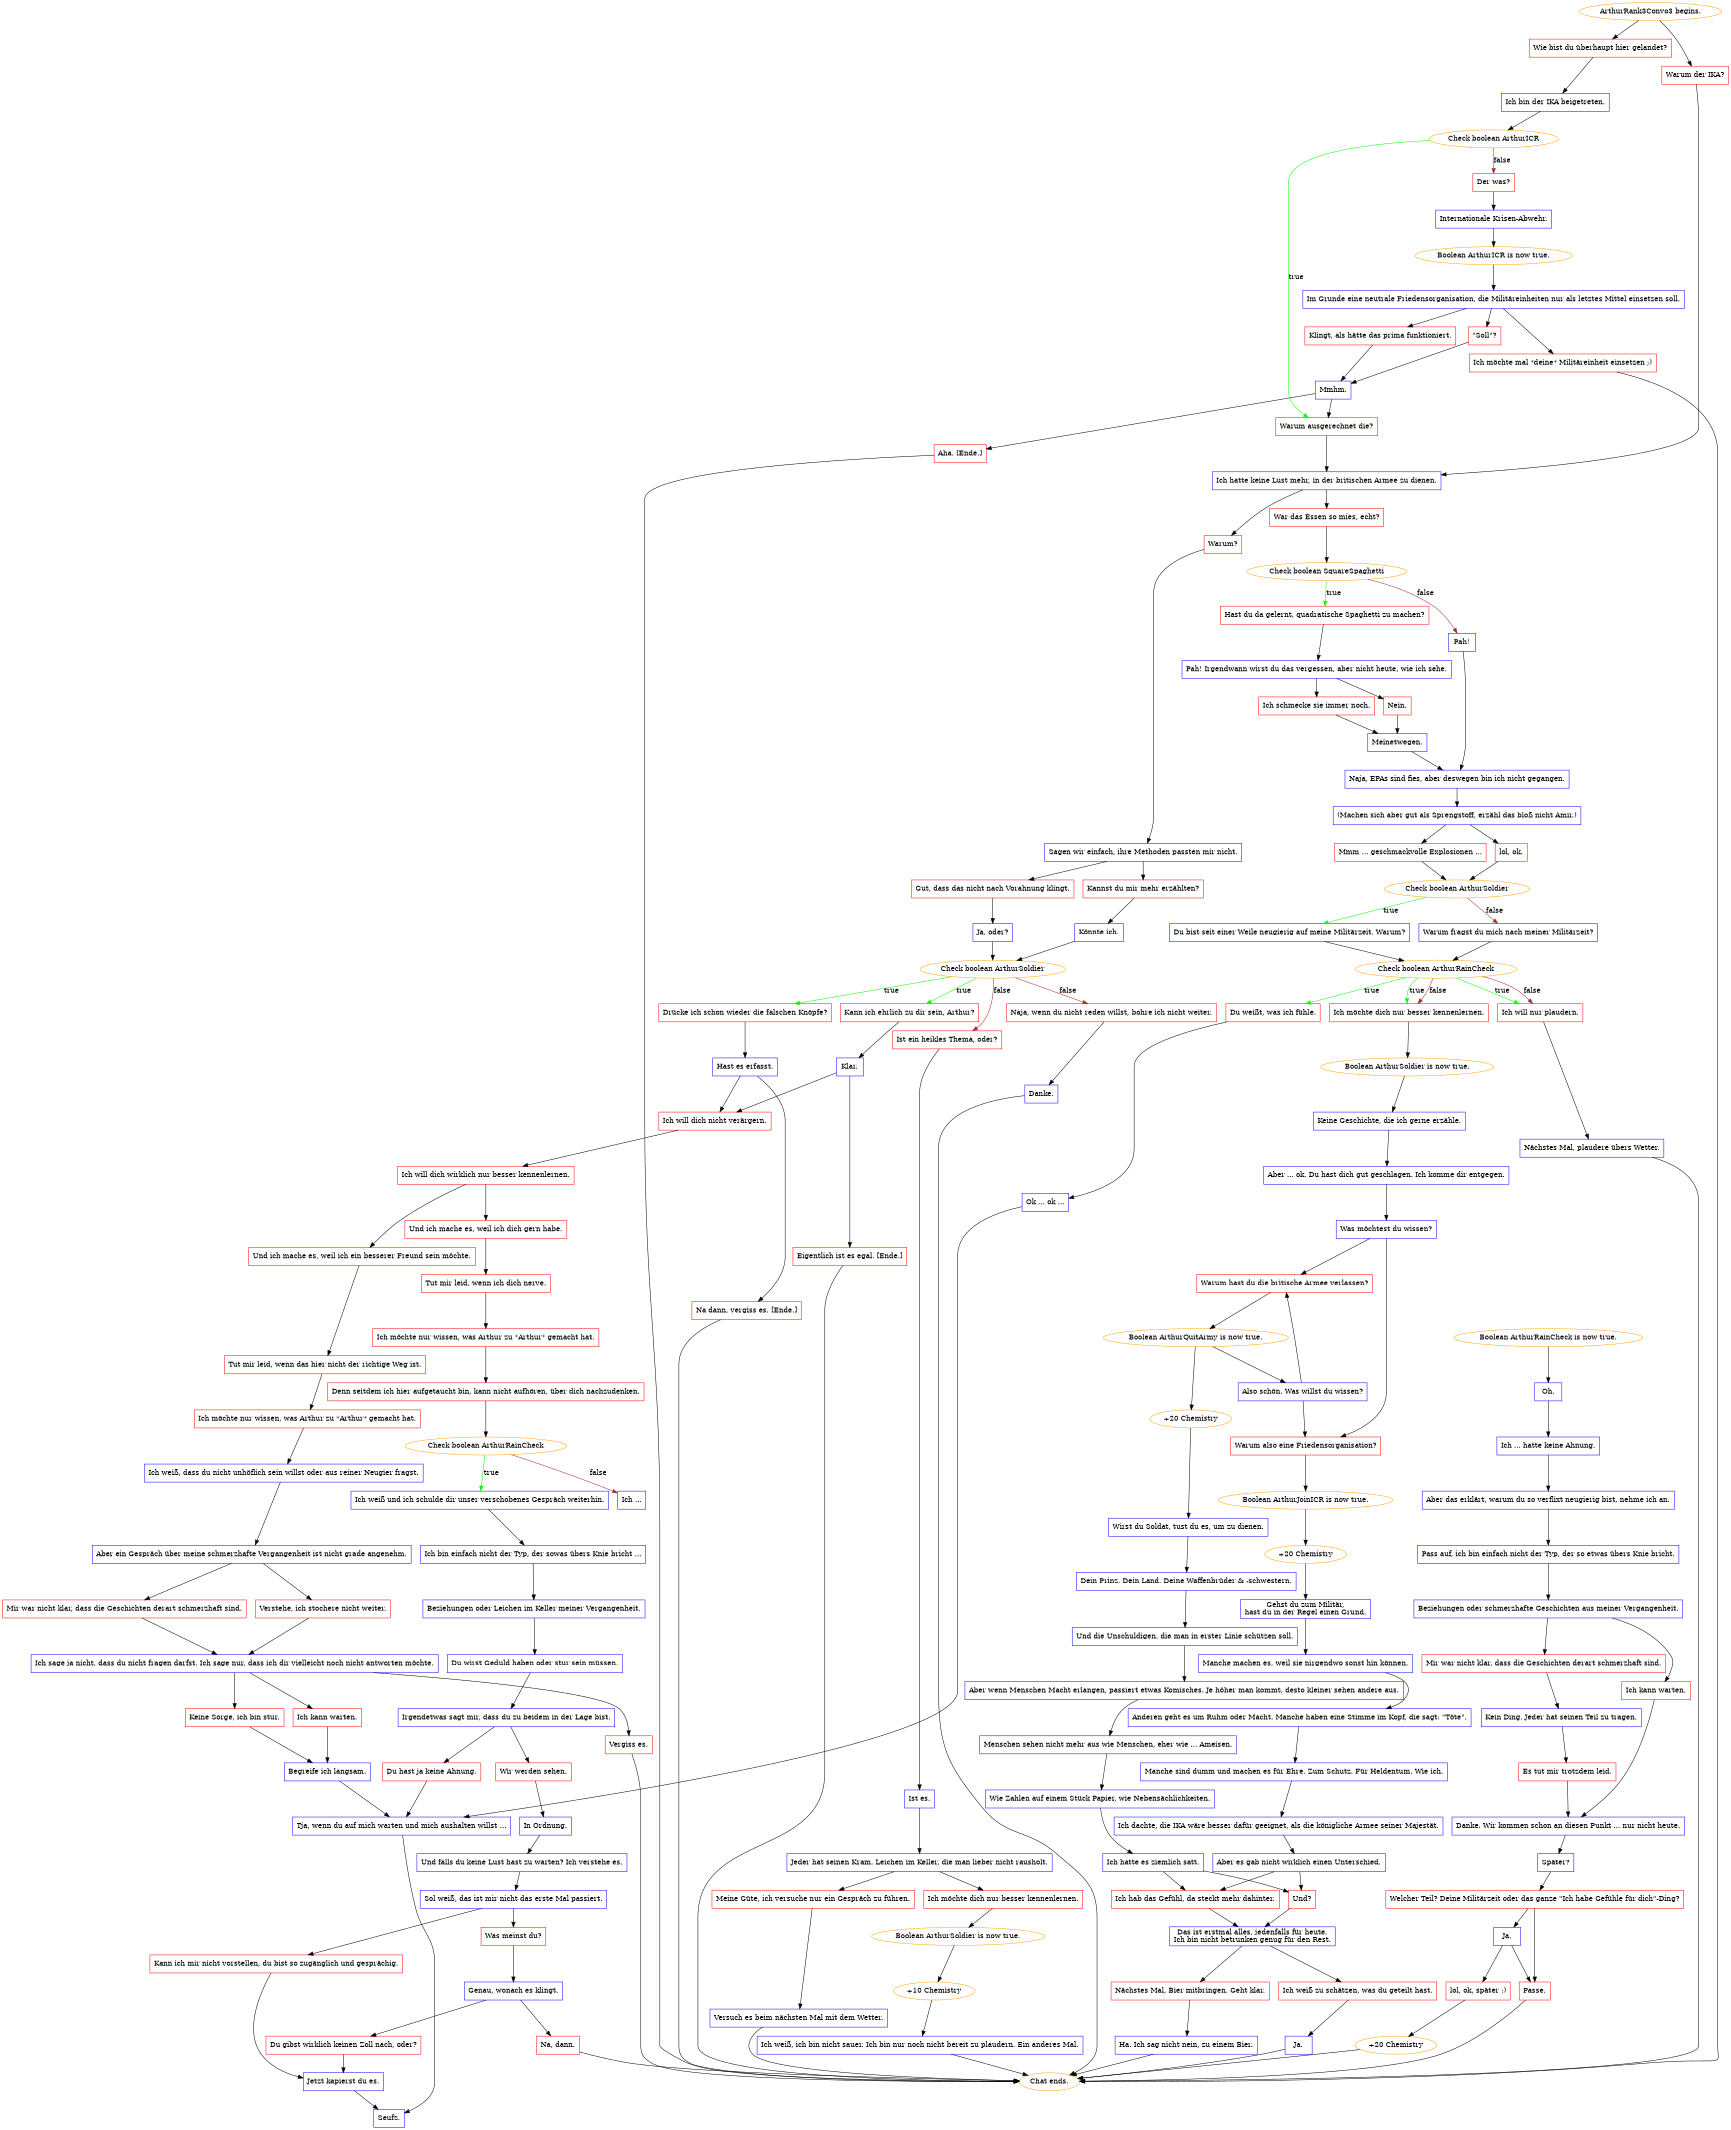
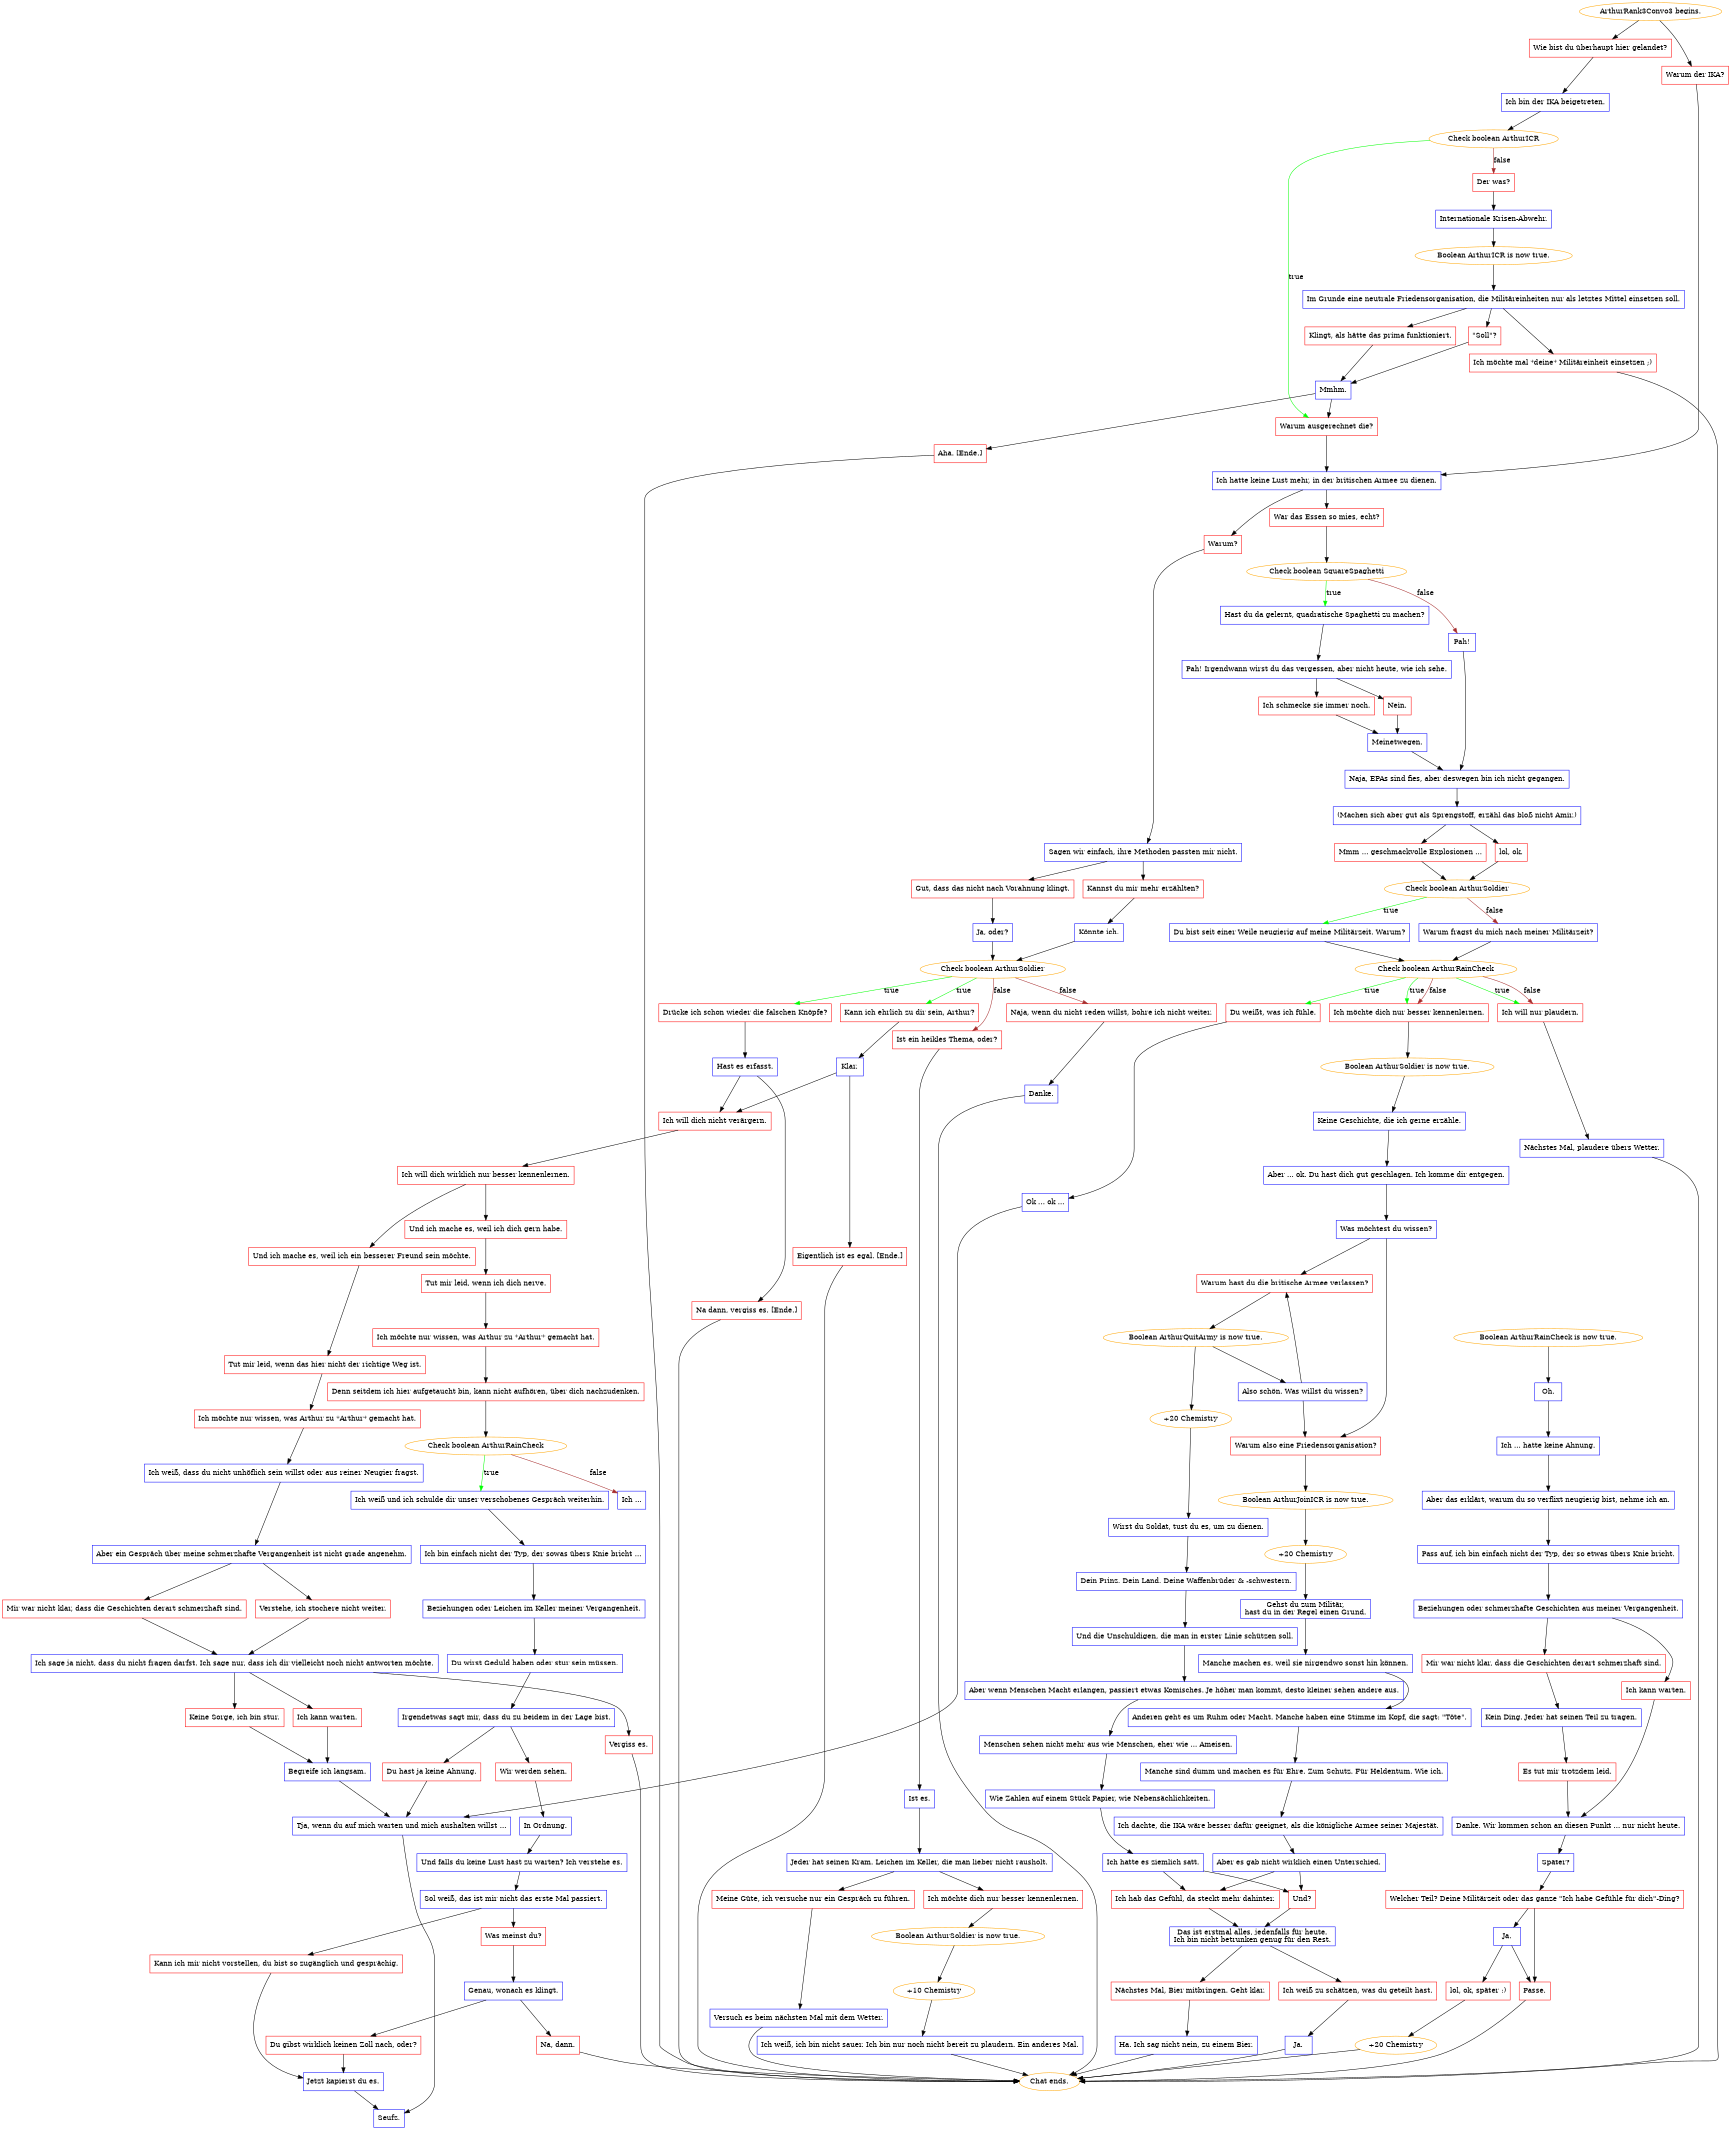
(1325, 615) -> (1325, 615)
